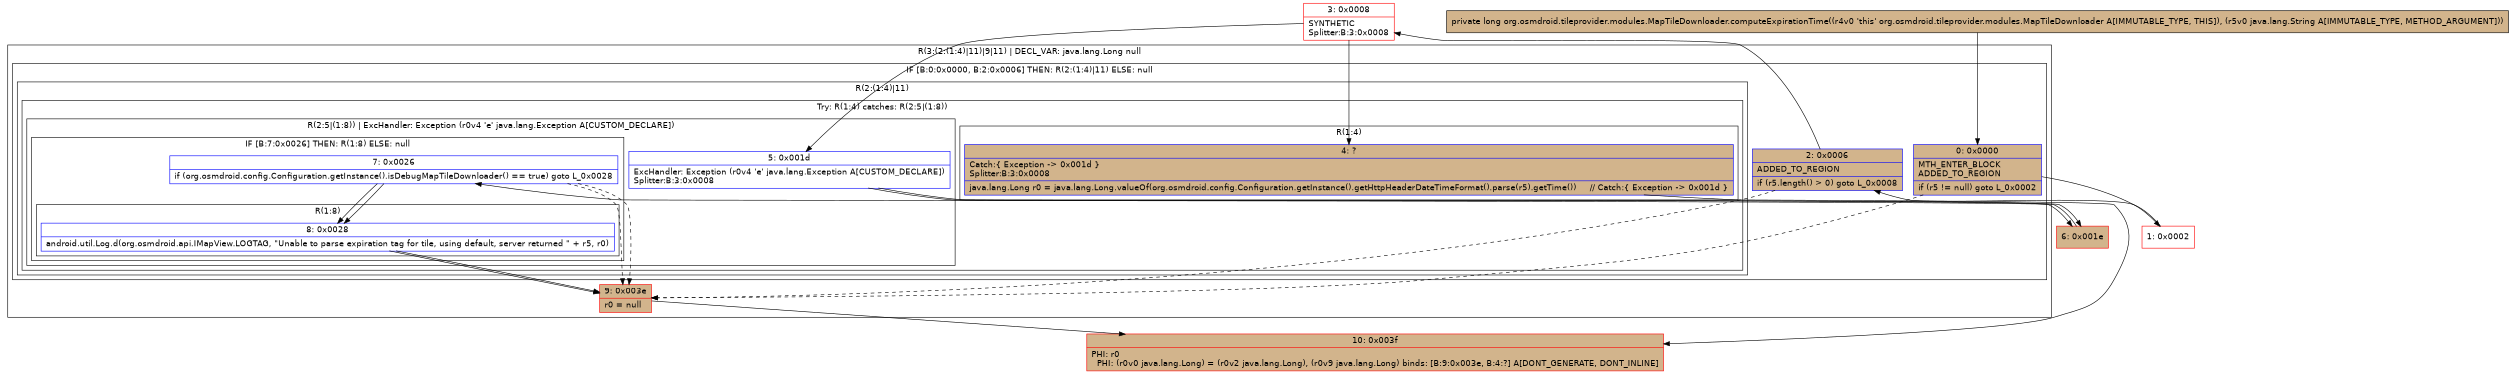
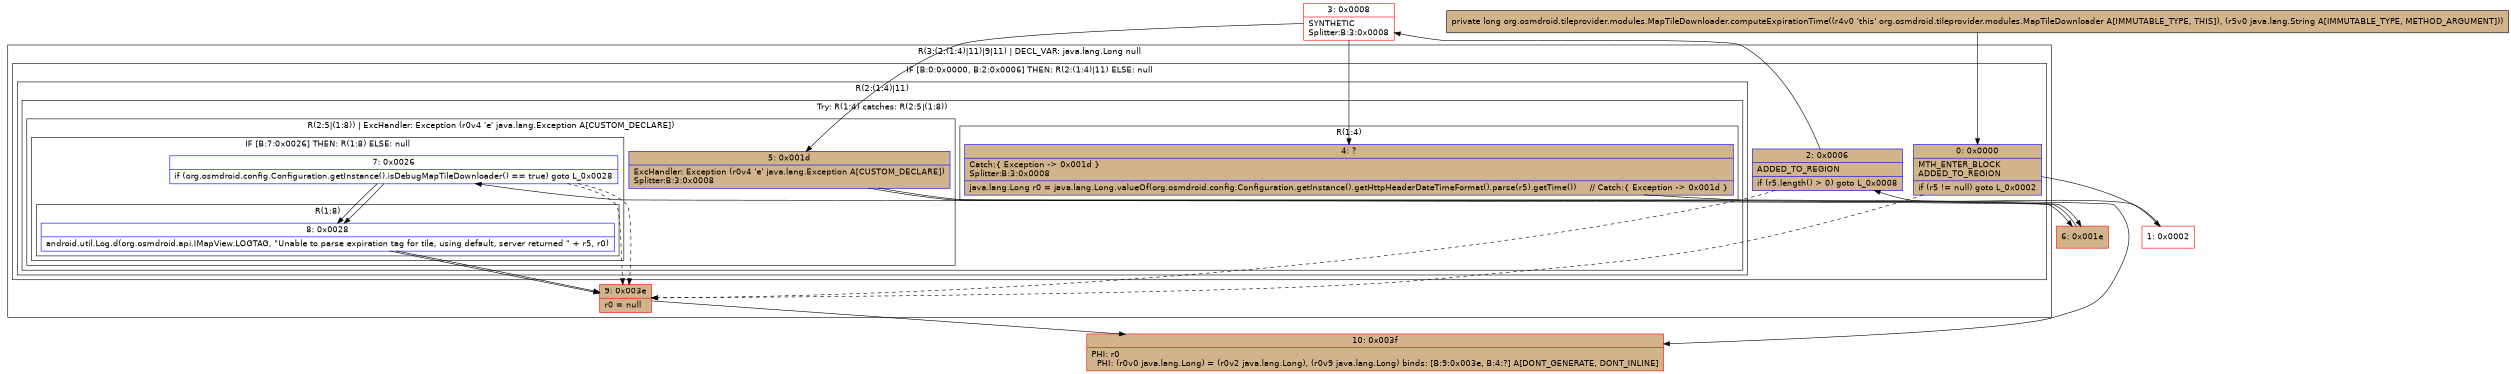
(789, 170) -> (789, 170)
